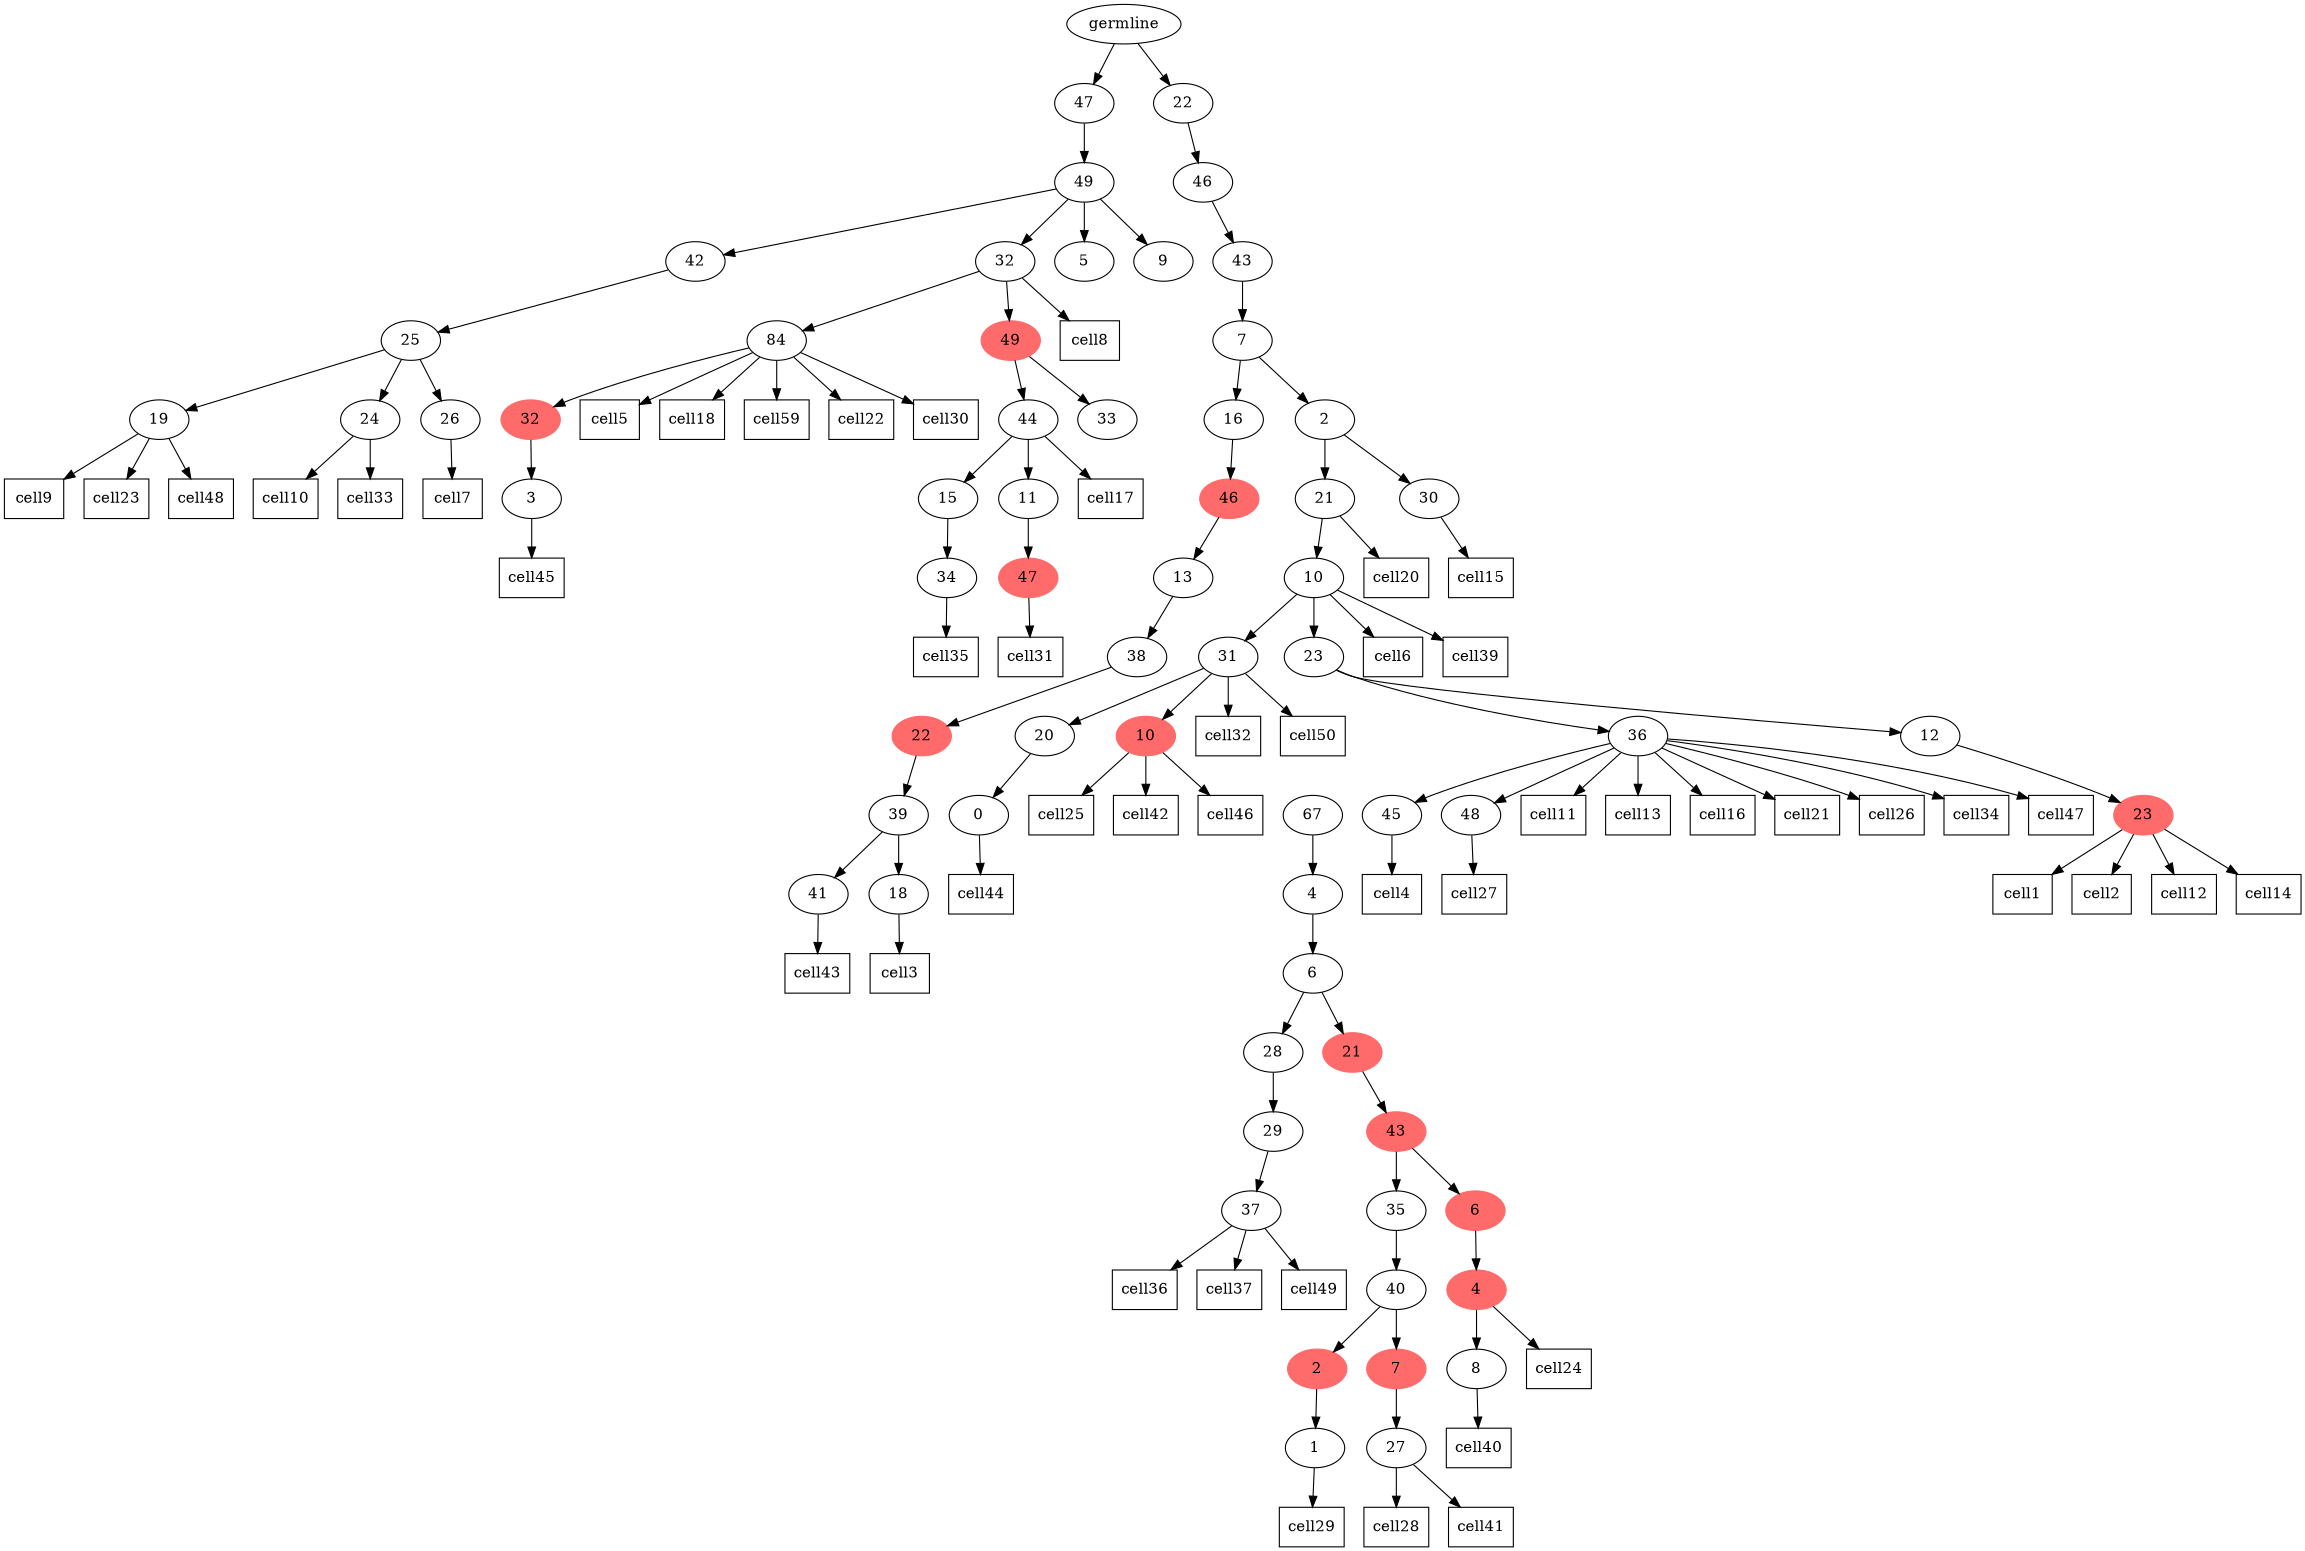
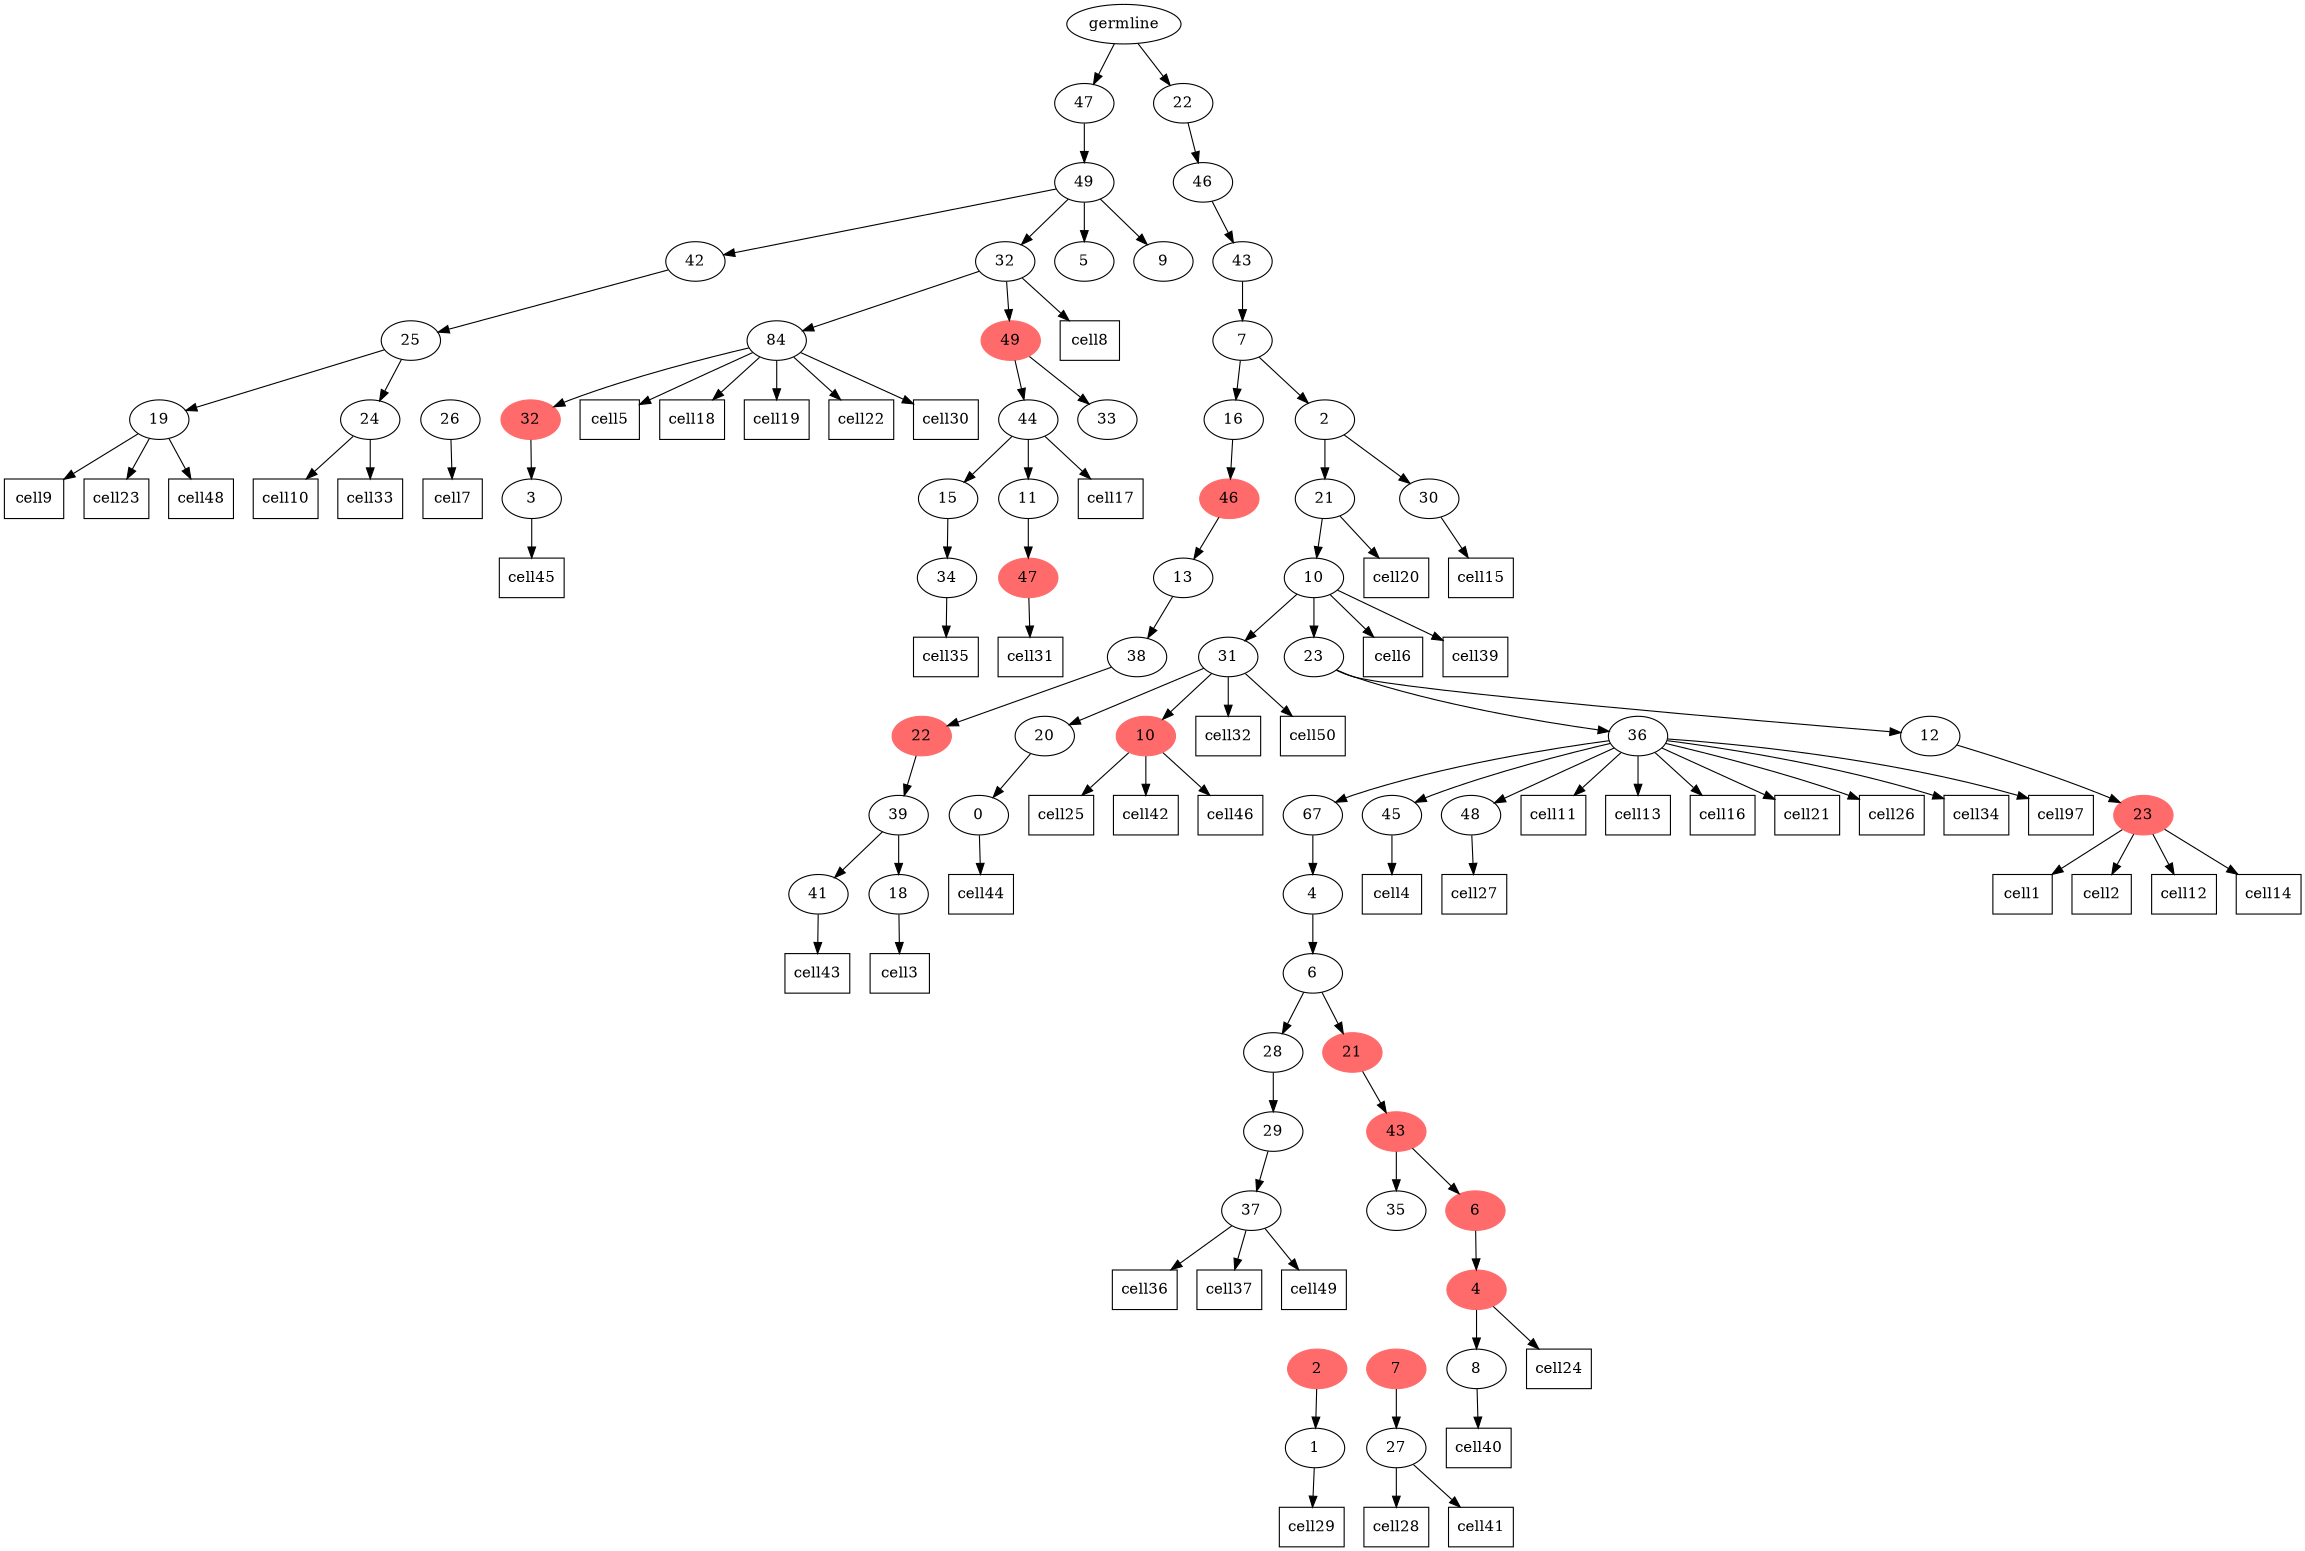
(428, 375) -> none
(777, 420) -> (777, 420)
none -> (1476, 763)
(2061, 815) -> (2061, 815)
(1396, 1290) -> none
